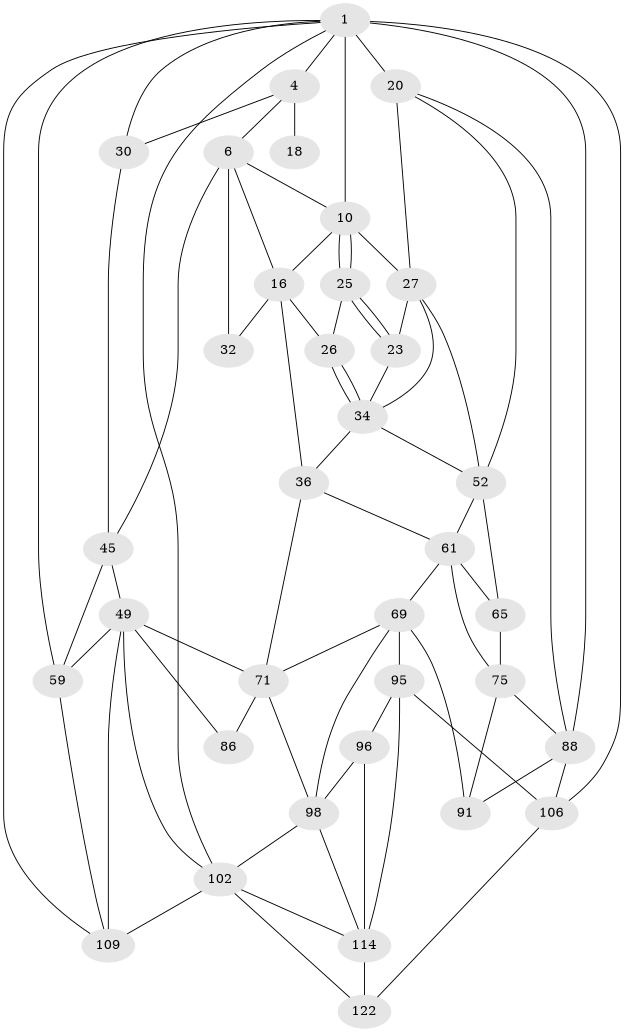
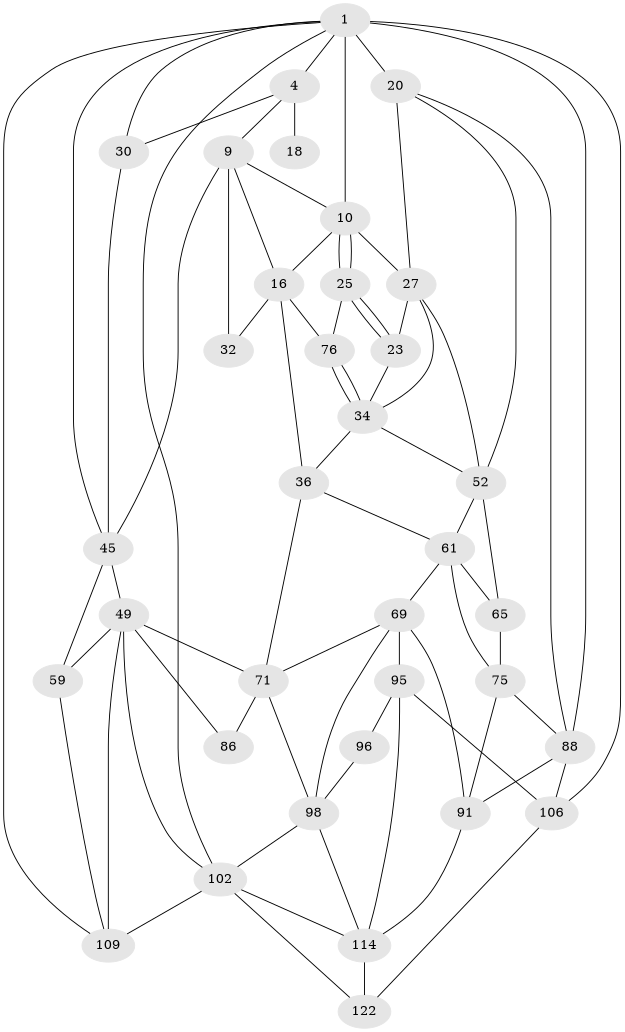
(229, 152) -> (229, 152)
(39, 238) -> (73, 192)
(330, 351) -> (330, 351)
(364, 846) -> (432, 890)
